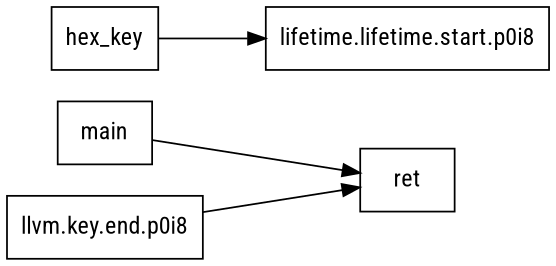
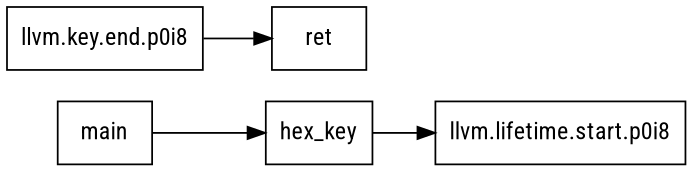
(407, 38) -> (560, 133)
(248, 155) -> (200, 133)
